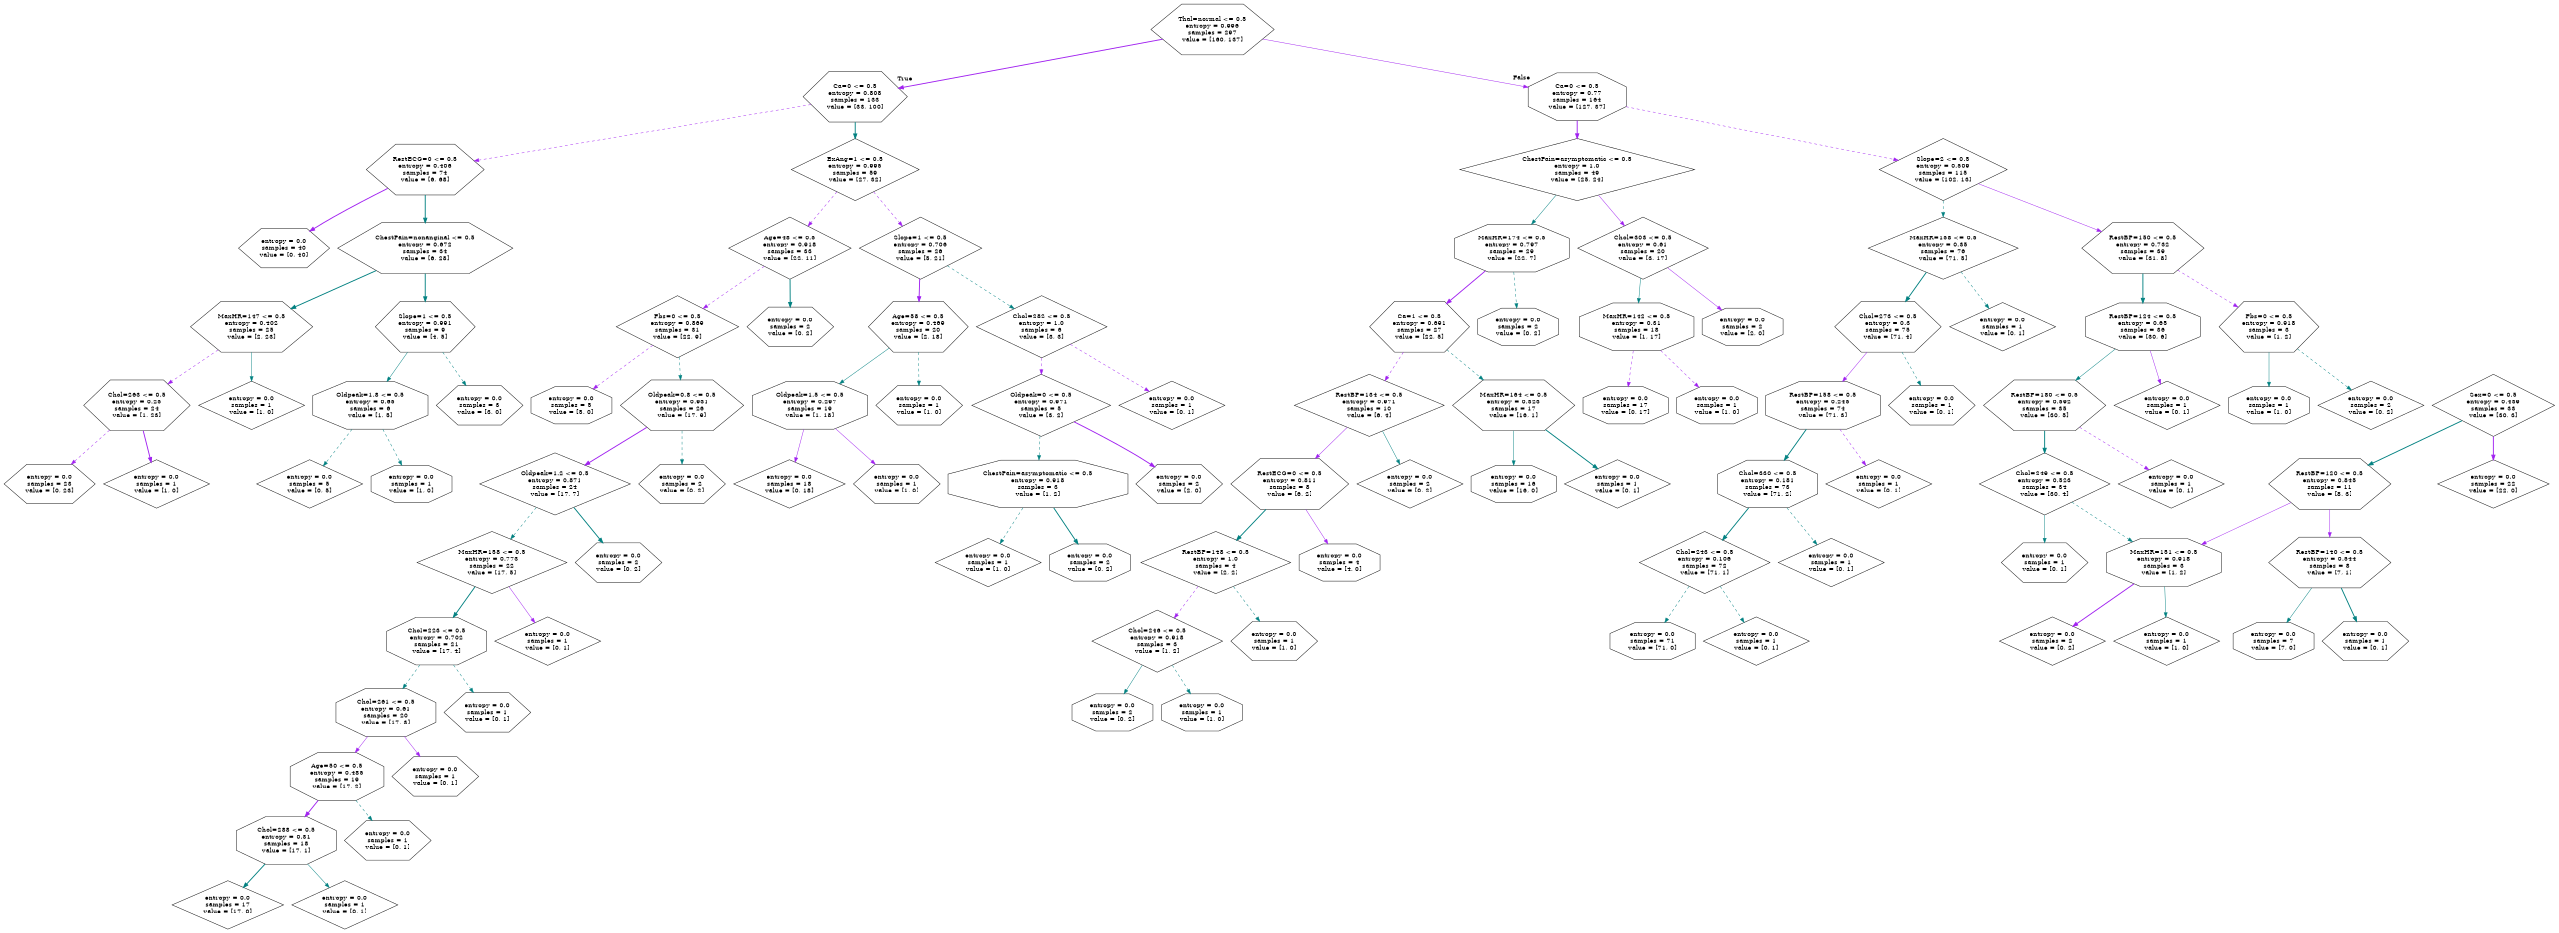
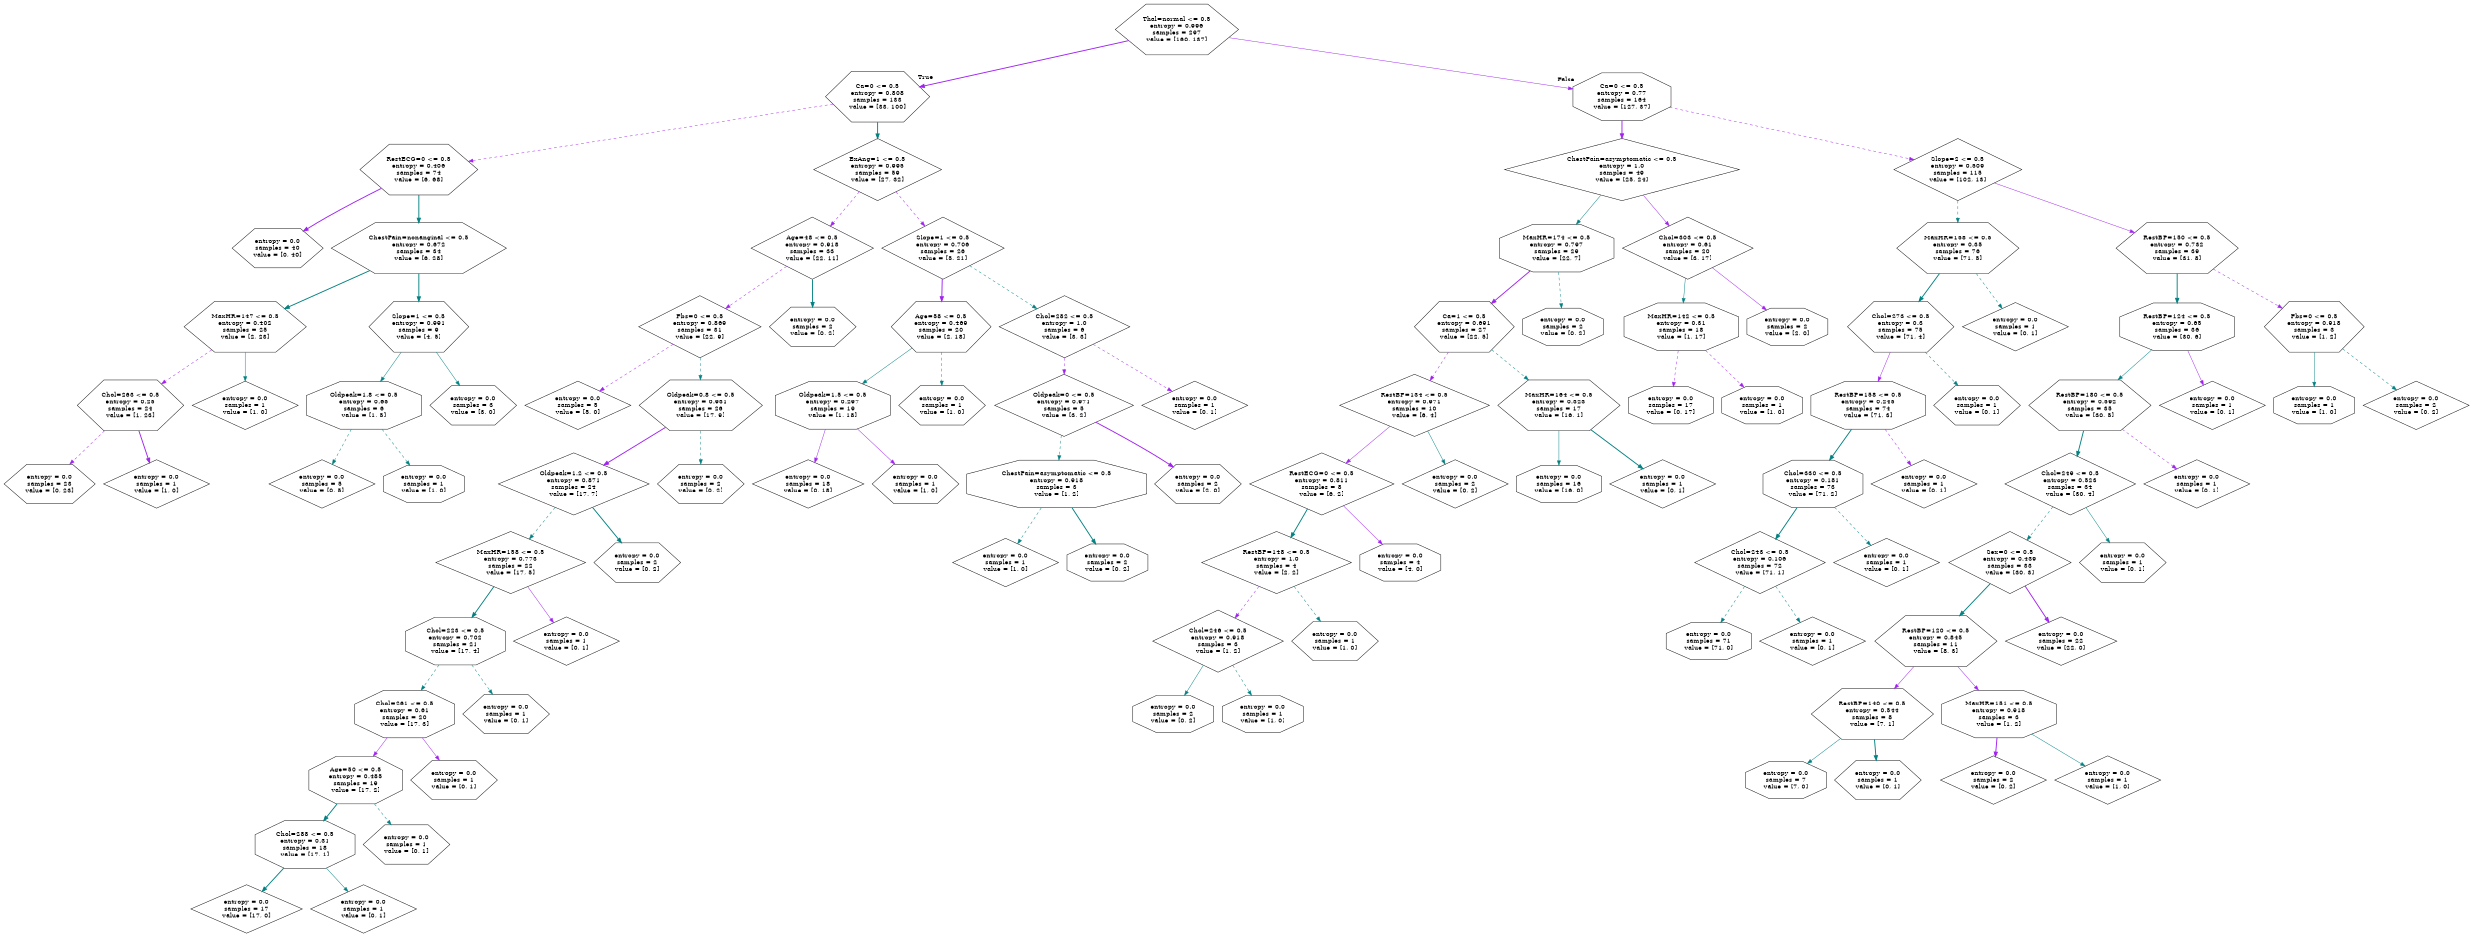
(1943, 248) -> (1958, 248)
(453, 367) -> (447, 367)
(571, 405) -> (578, 405)
(1290, 484) -> (1322, 484)
(2100, 521) -> (2041, 522)
(313, 807) -> (332, 811)
